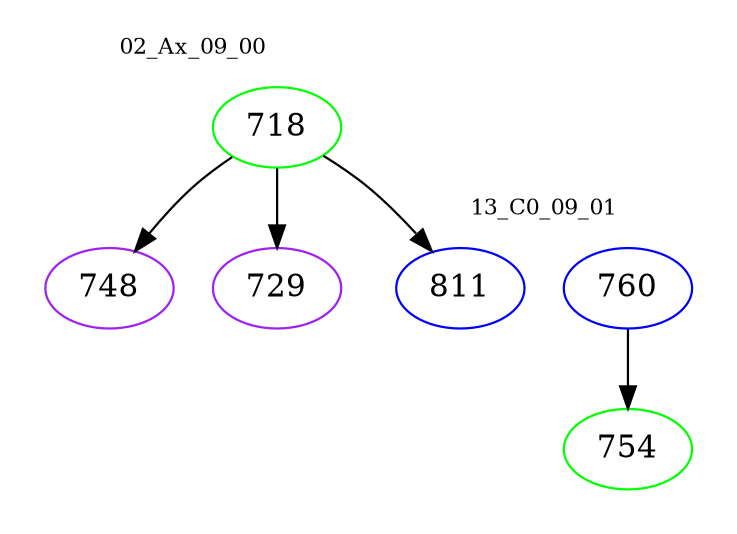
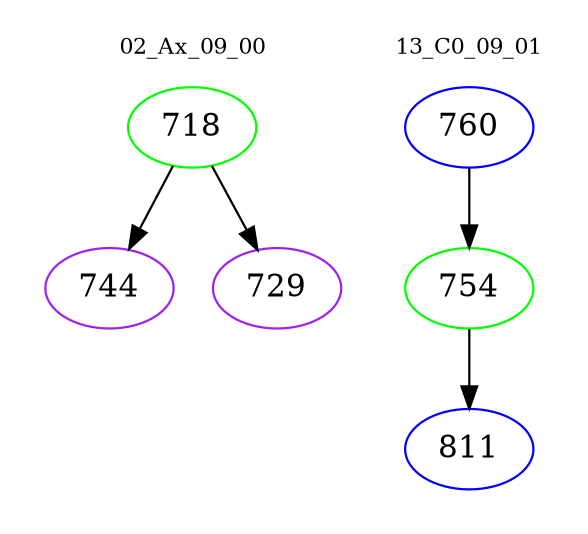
(393, 210) -> (469, 358)
(110, 288) -> (110, 288)
